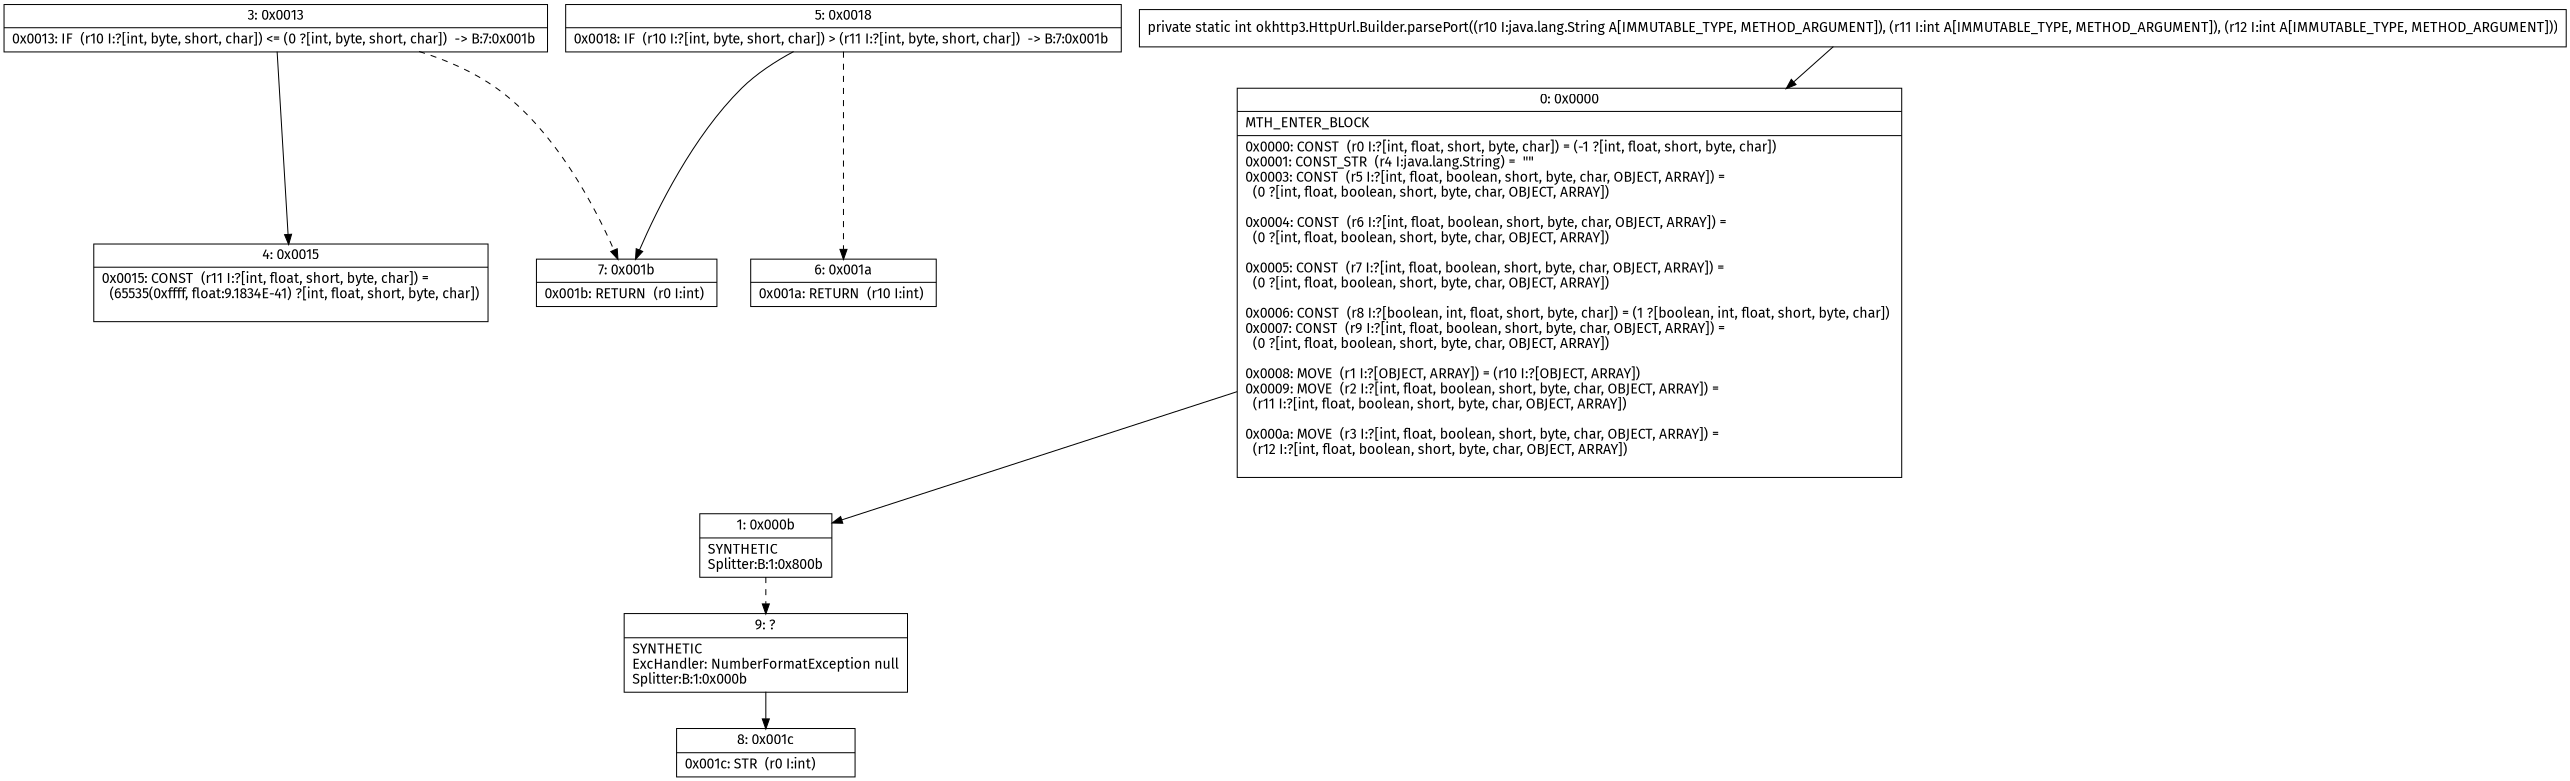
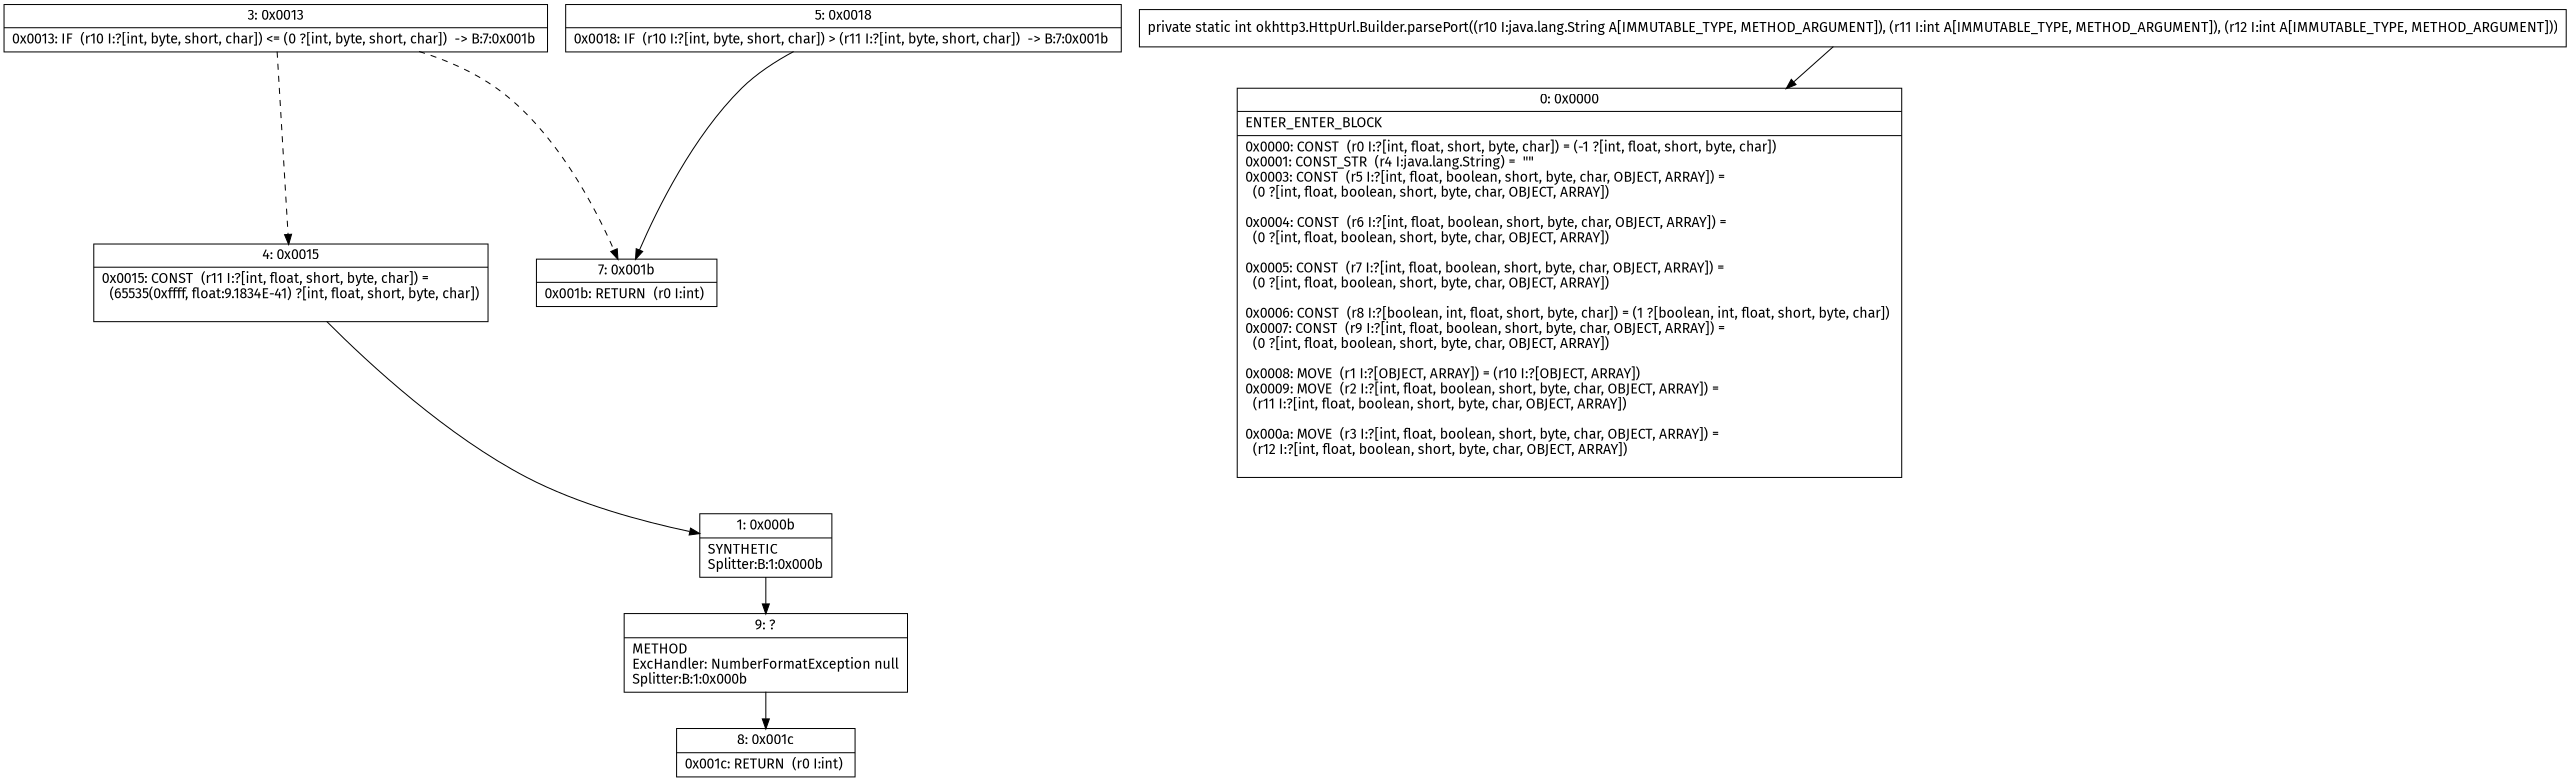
(1308, 123) -> (1314, 123)
(283, 143) -> (283, 143)
(843, 283) -> none
(1039, 456) -> (491, 457)
(766, 565) -> (766, 565)
(766, 590) -> (766, 590)
(668, 649) -> (660, 649)
(752, 764) -> (766, 764)
